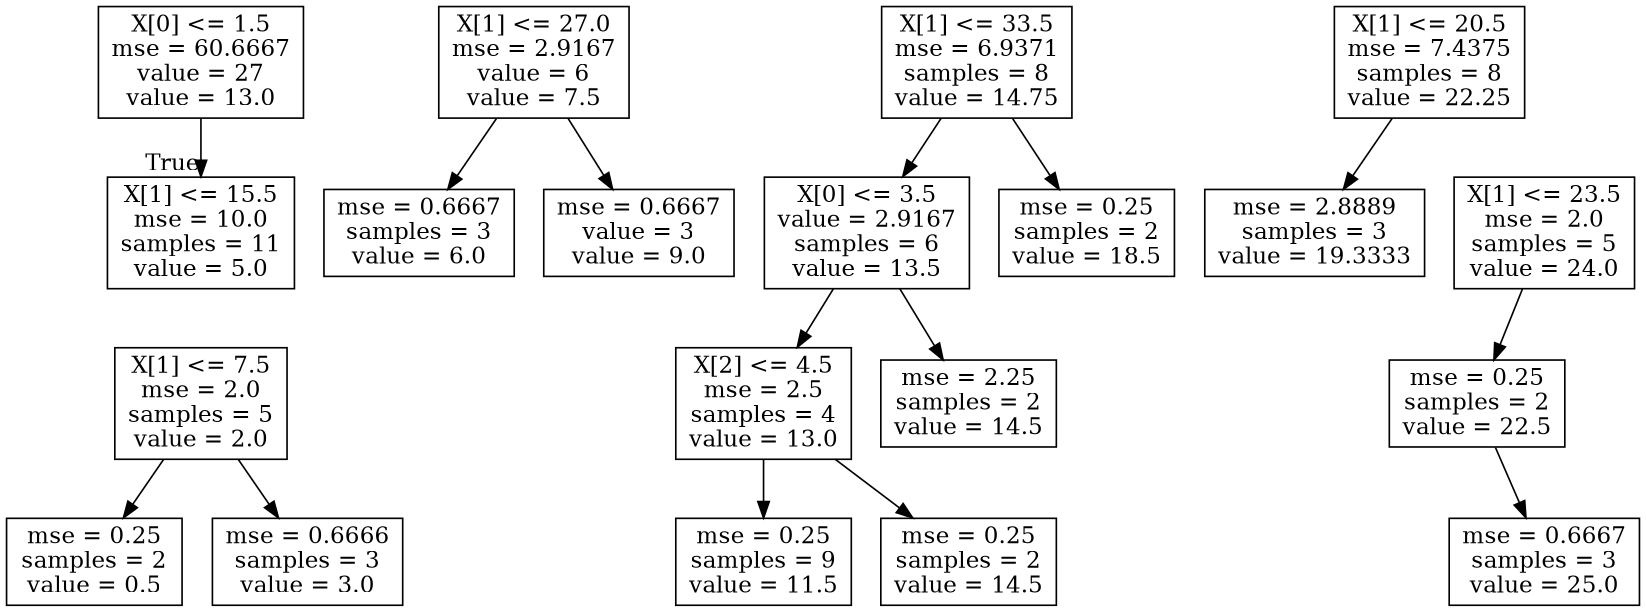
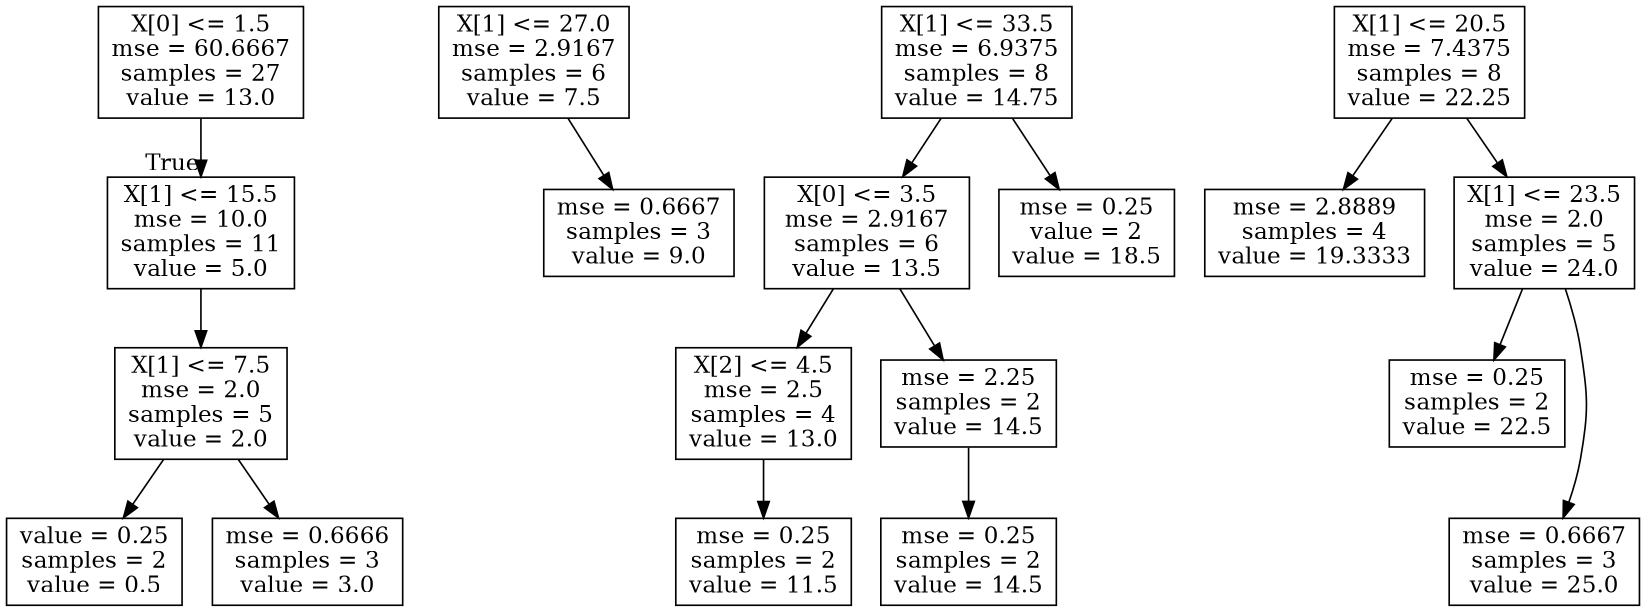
(201, 62) -> (201, 62)
(534, 62) -> (534, 62)
(977, 62) -> (977, 62)
none -> (1482, 141)
(419, 233) -> none
(639, 233) -> (639, 233)
(867, 233) -> (867, 233)
(1087, 233) -> (1087, 233)
(1315, 233) -> (1315, 233)
none -> (201, 310)
(1507, 475) -> (1586, 395)
(867, 484) -> (969, 474)
(94, 562) -> (94, 562)
(764, 562) -> (764, 562)
